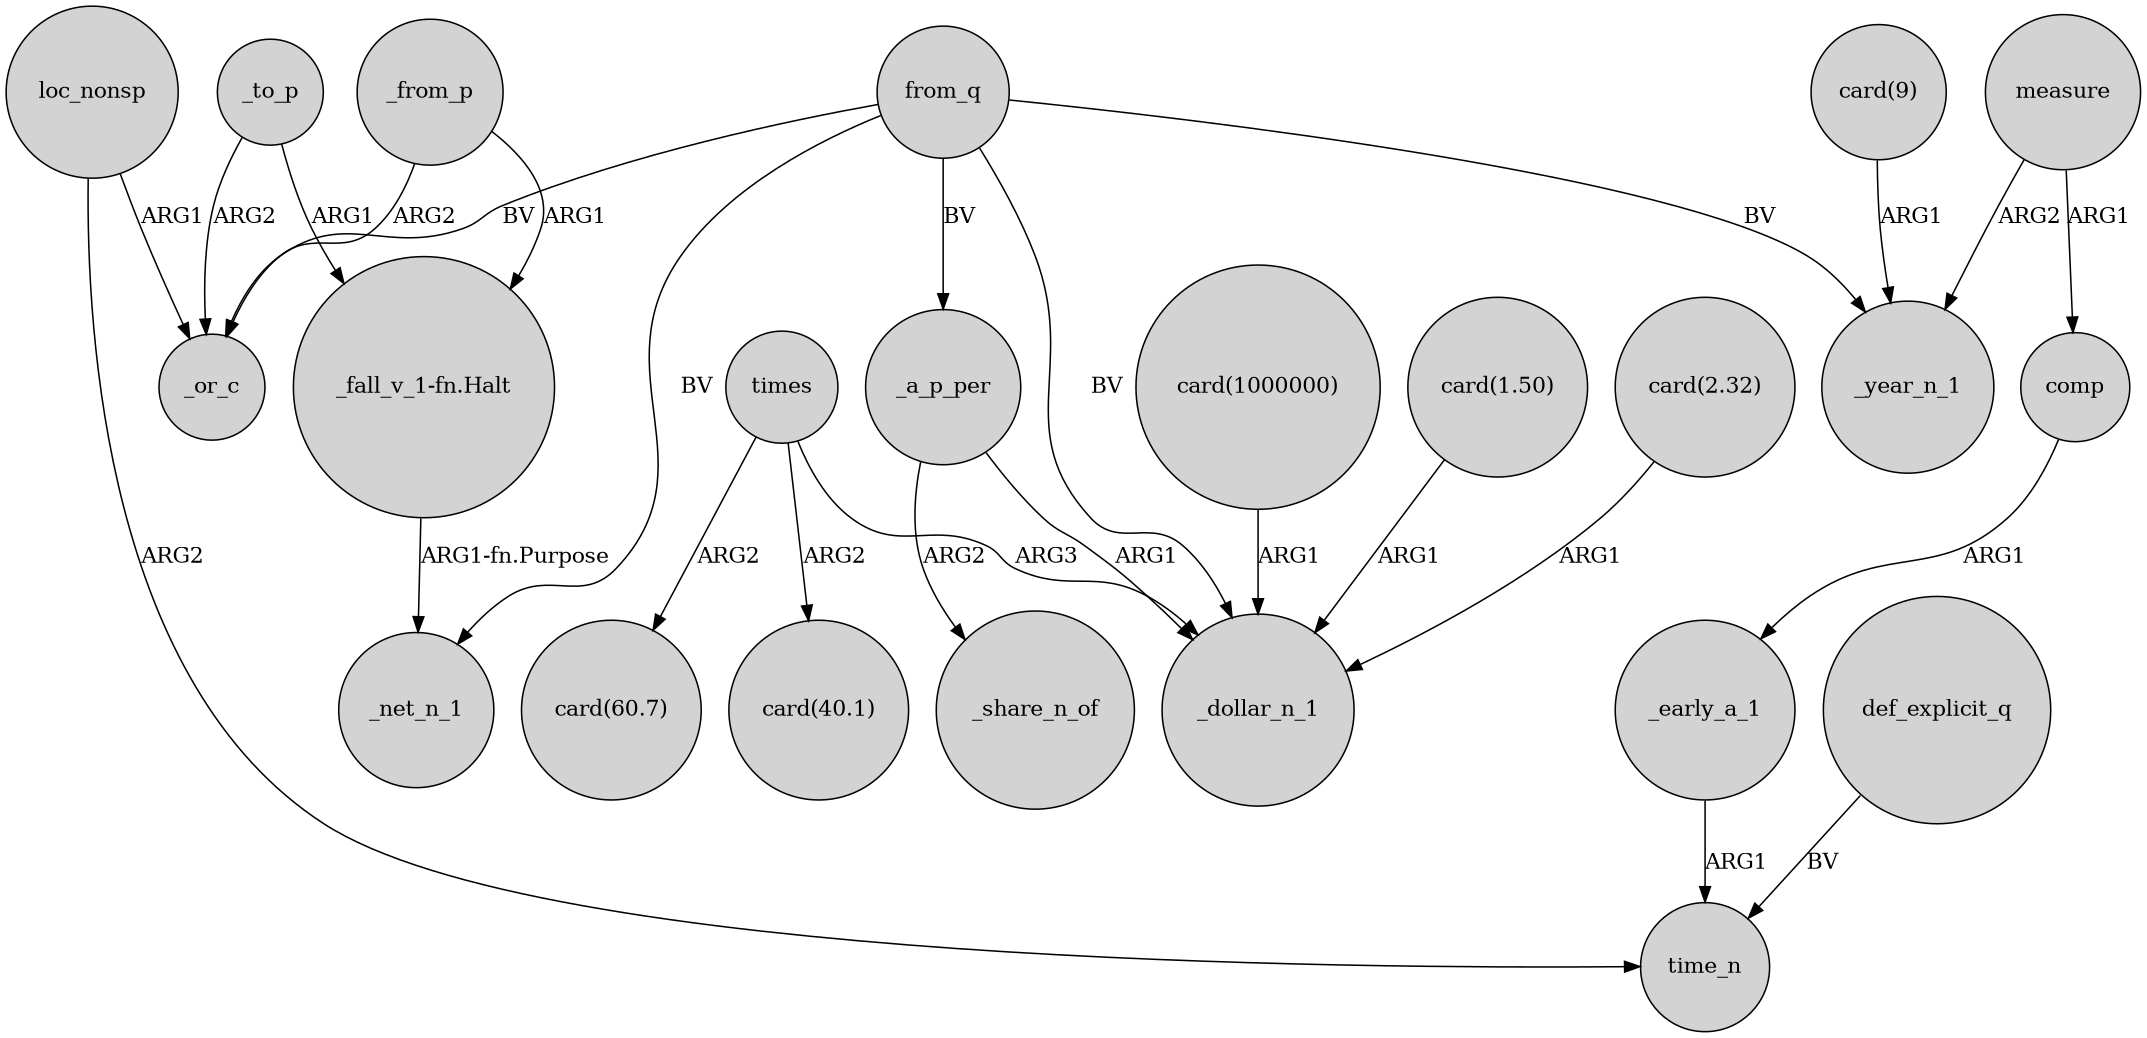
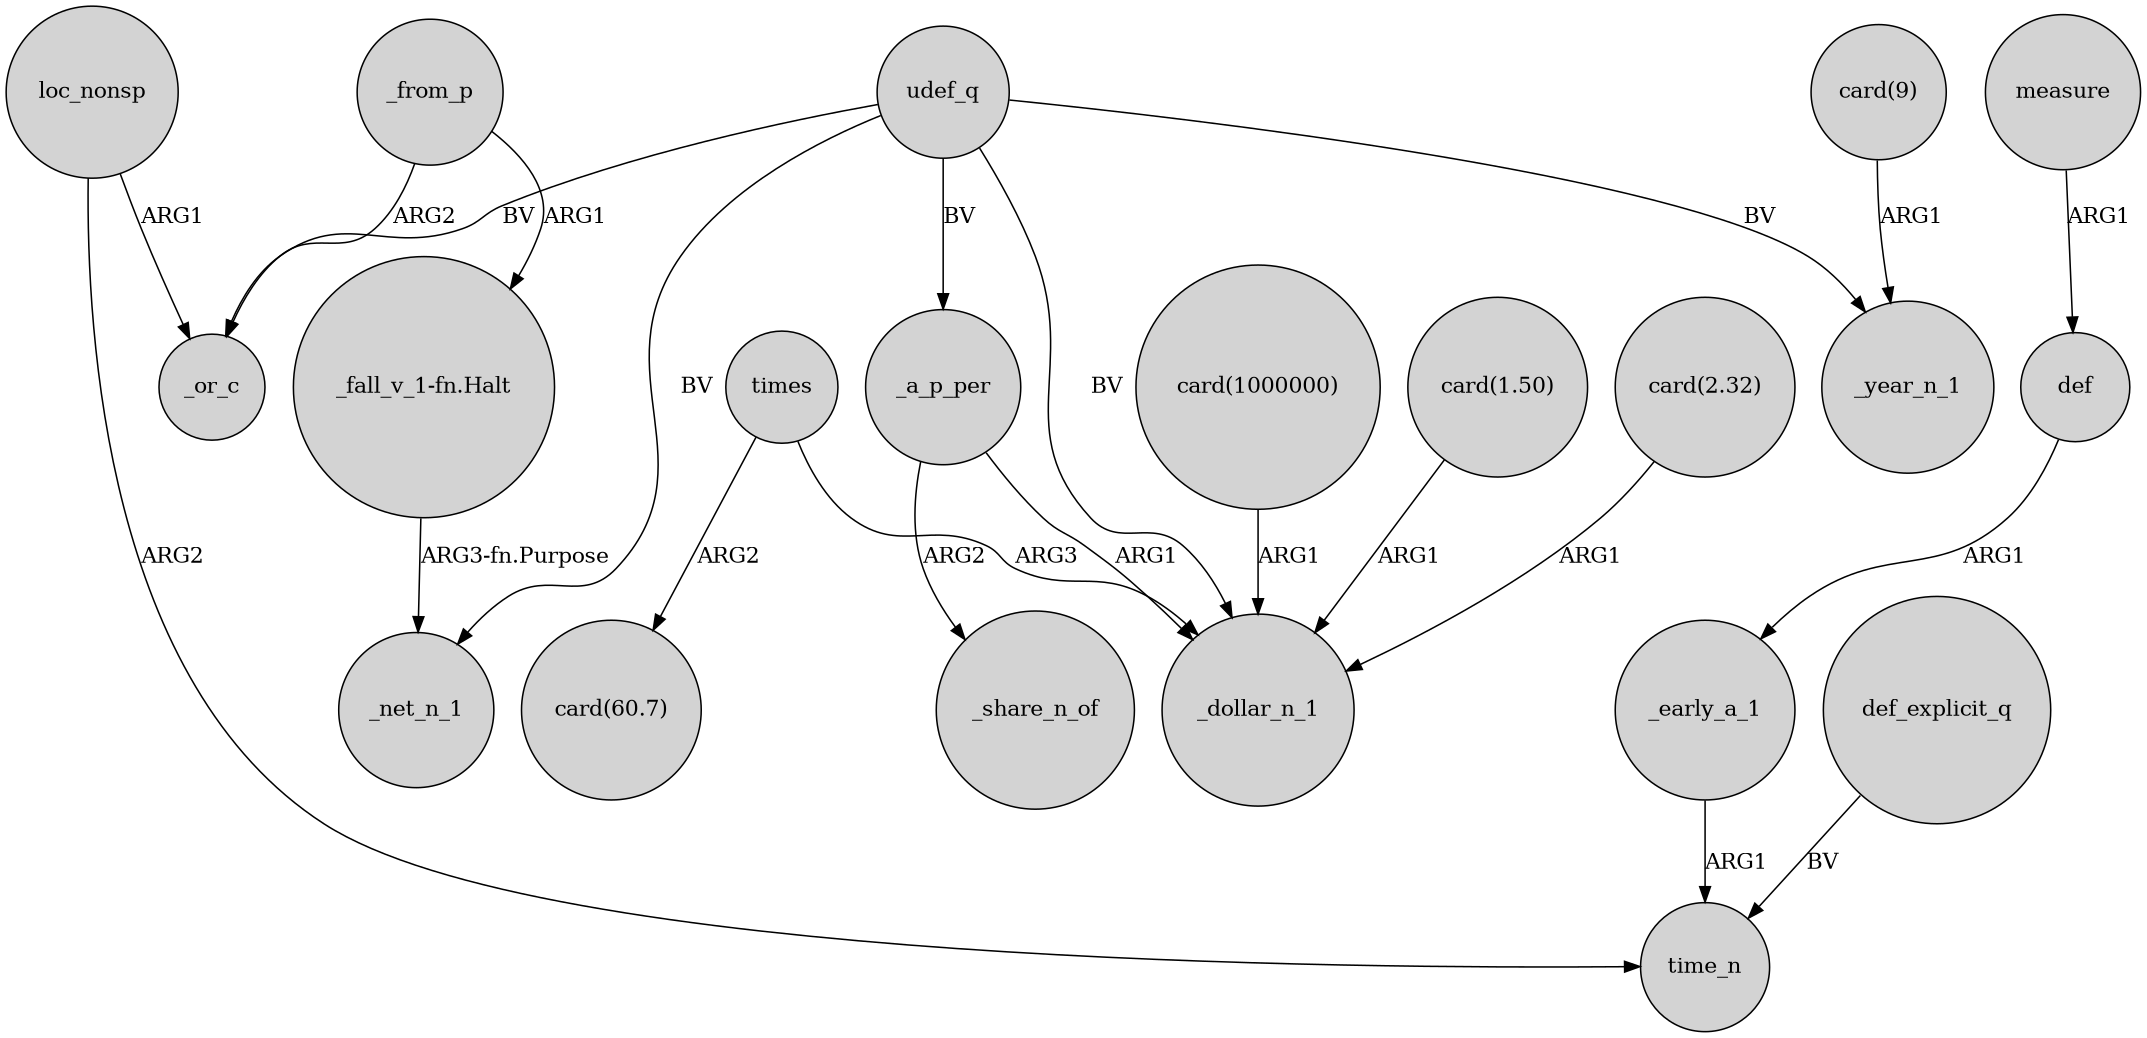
(270, 92) -> none
(943, 92) -> (943, 92)
(1987, 227) -> none
(2075, 387) -> (2075, 387)
(515, 557) -> (515, 557)
(819, 710) -> none
